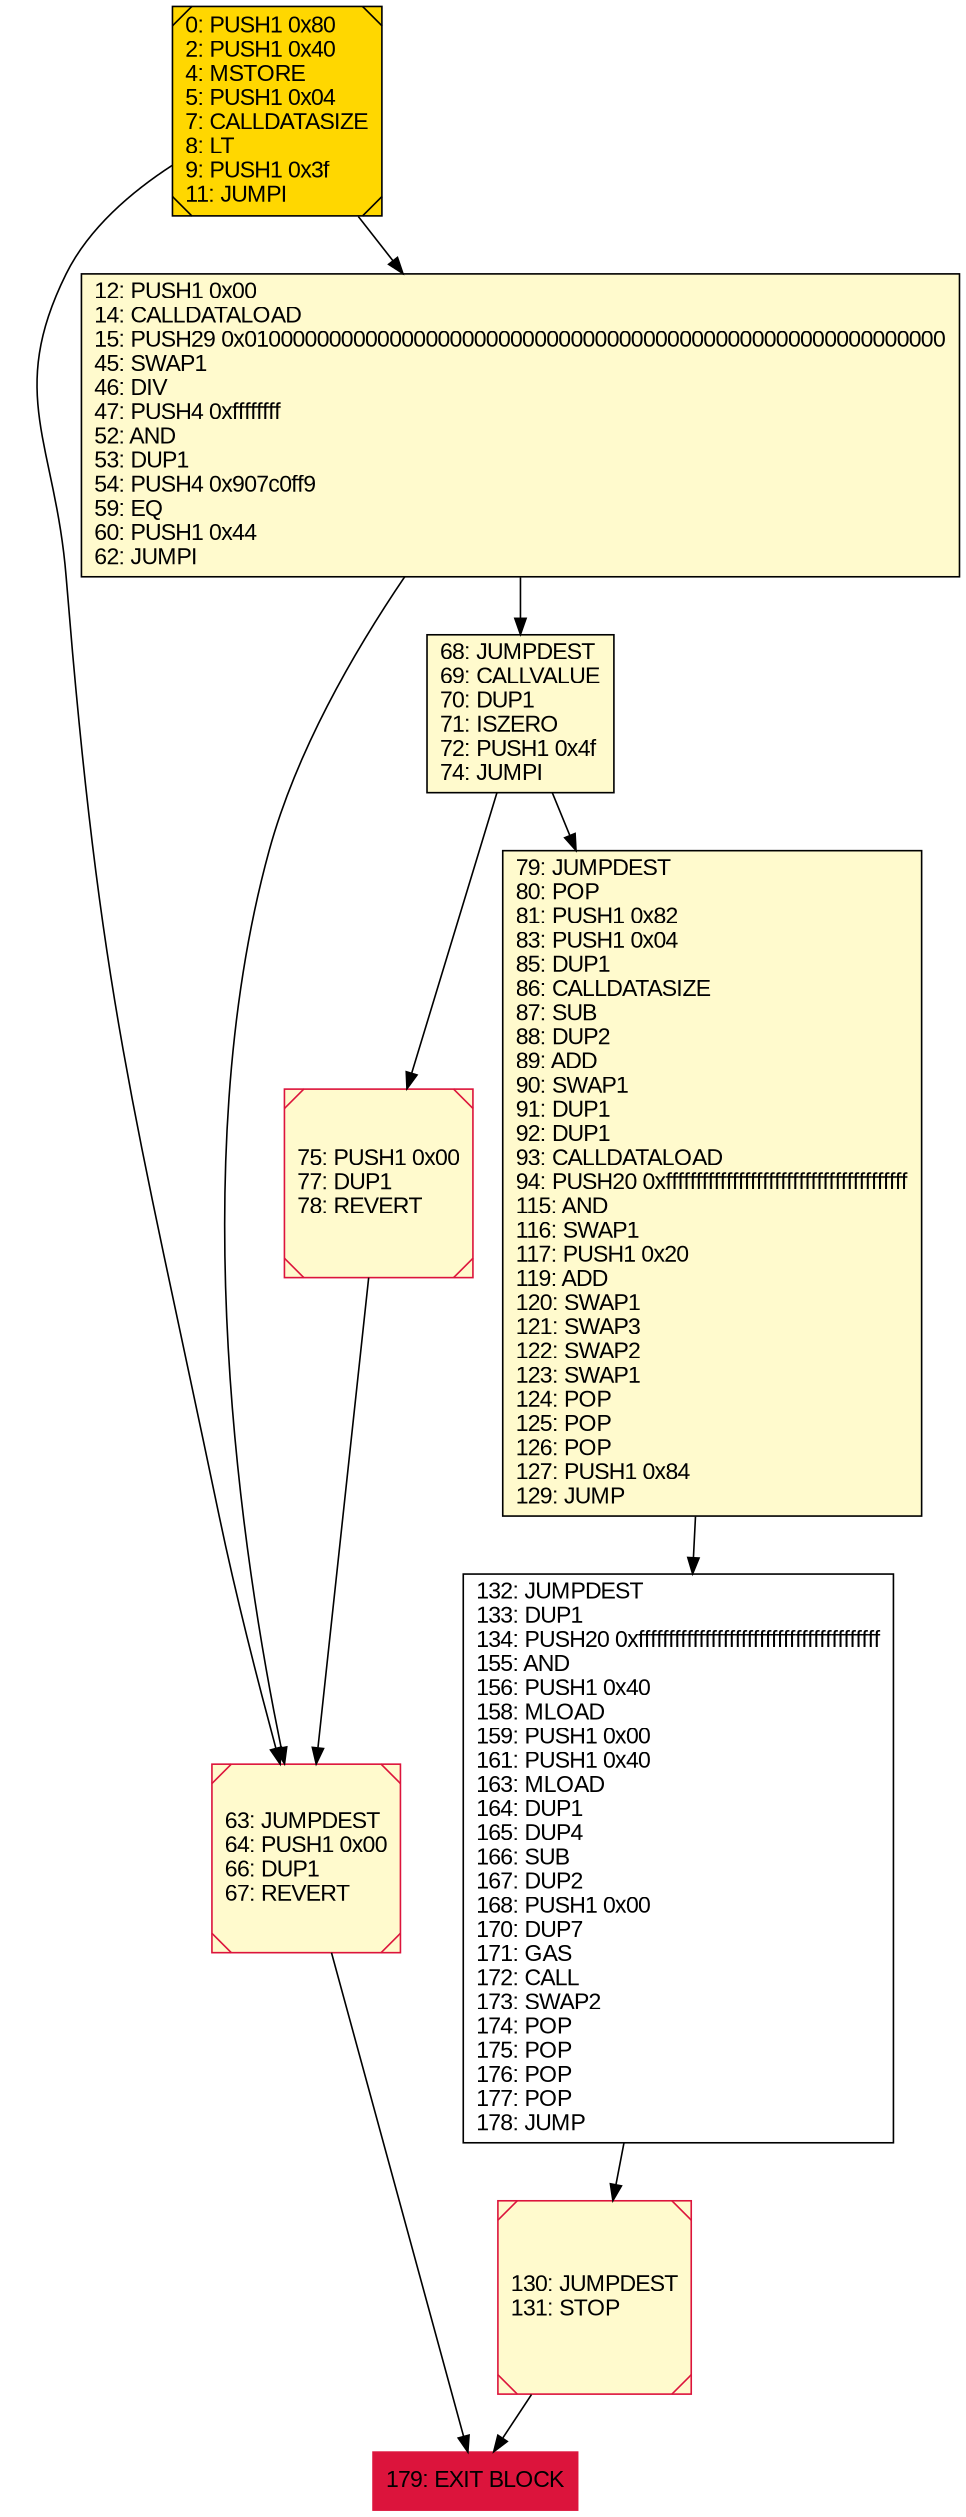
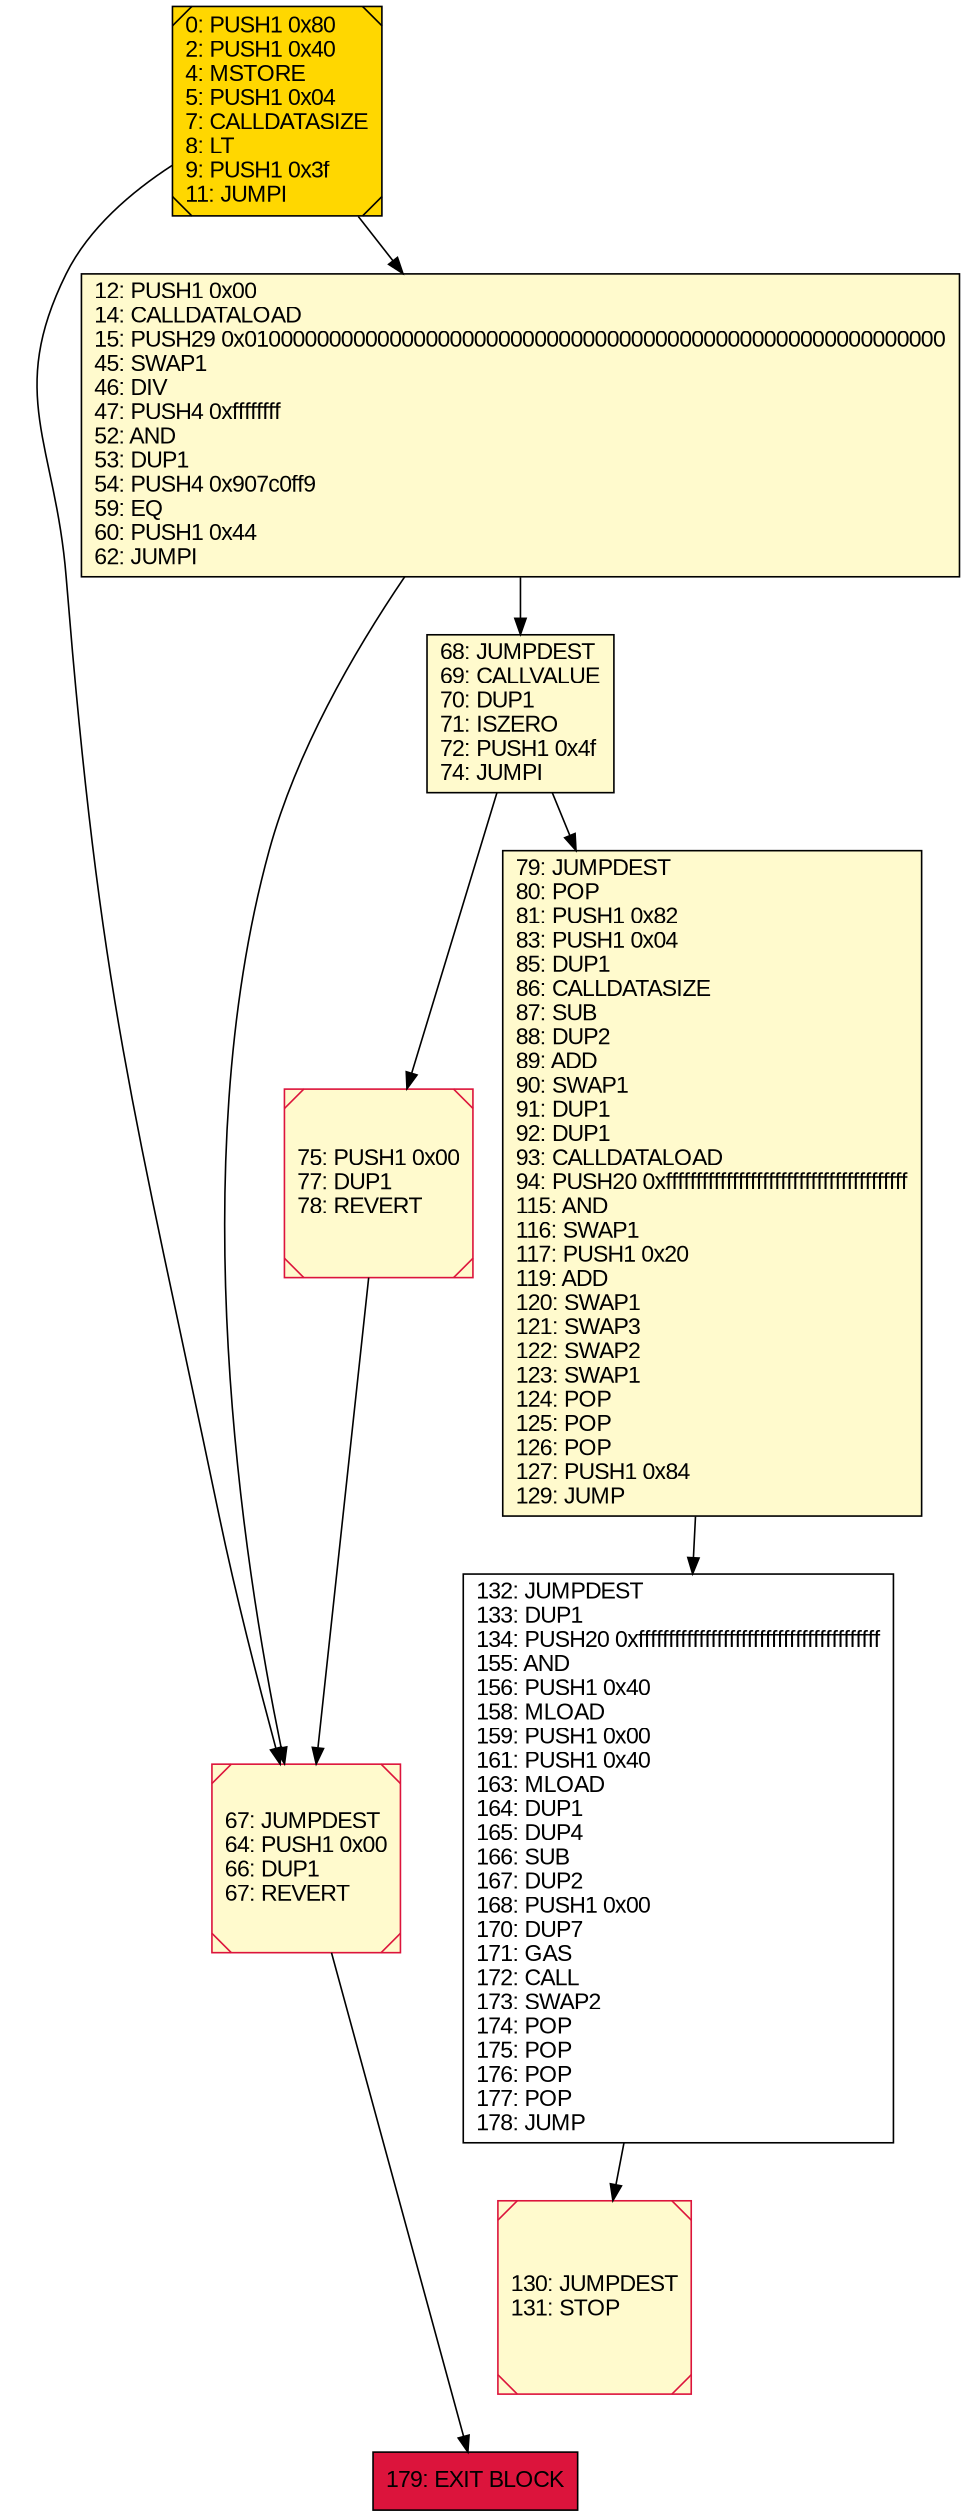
(306, 1858) -> (306, 1858)
(517, 2416) -> none
(475, 2481) -> (475, 2481)
